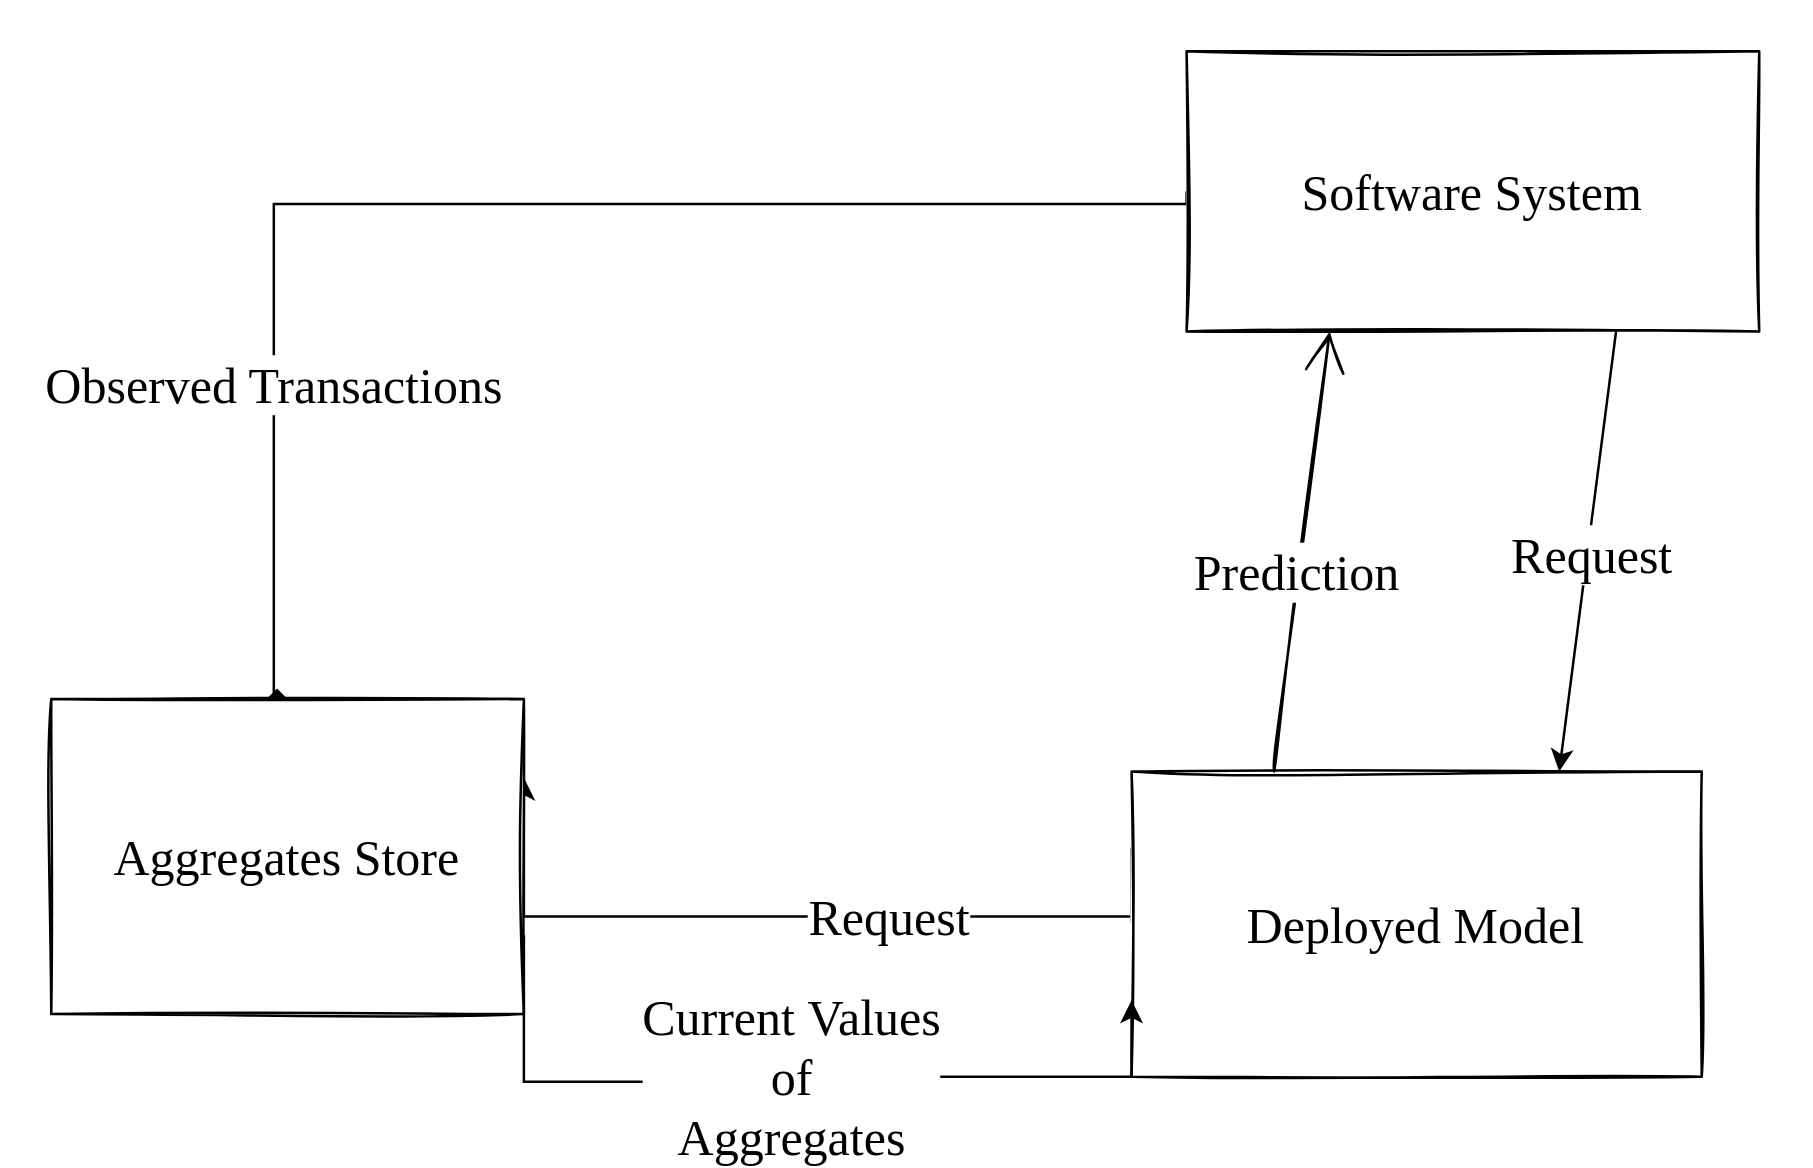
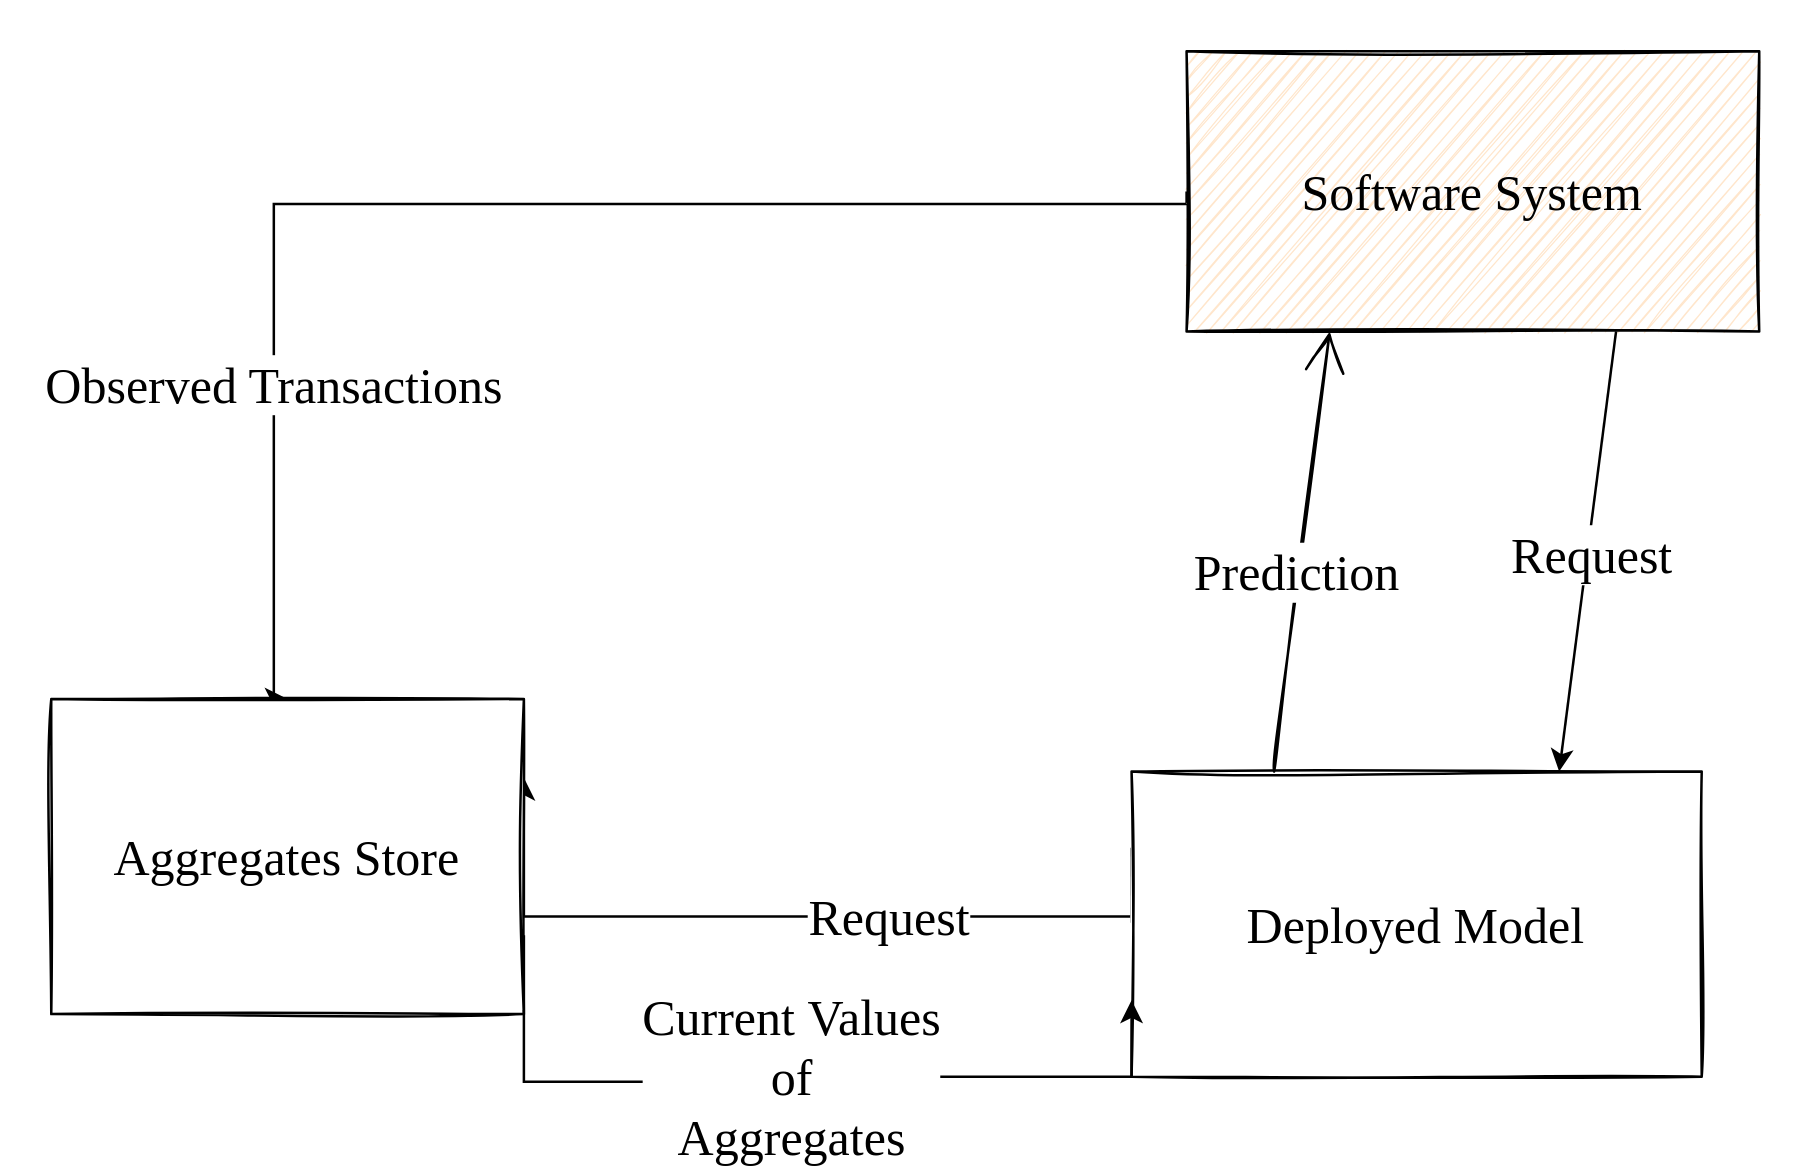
(1473, 191) -> (1473, 191)
(274, 690) -> (274, 690)
